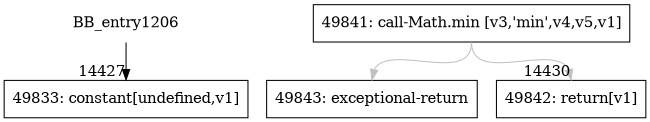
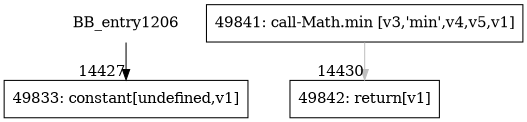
(372, 99) -> none
